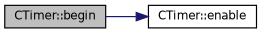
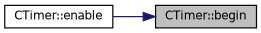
(121, 17) -> (128, 17)
